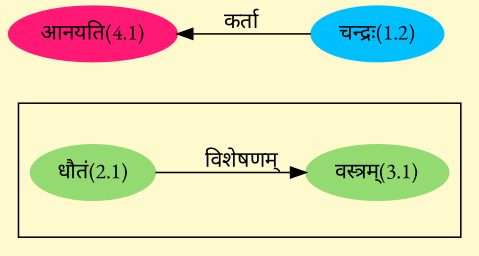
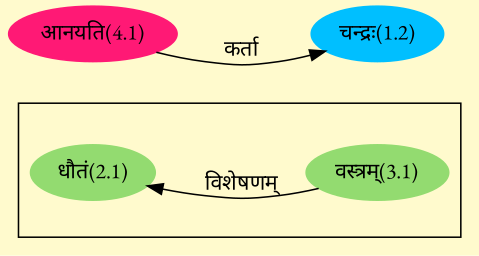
(252, 34) -> (233, 65)
(223, 173) -> (241, 198)
